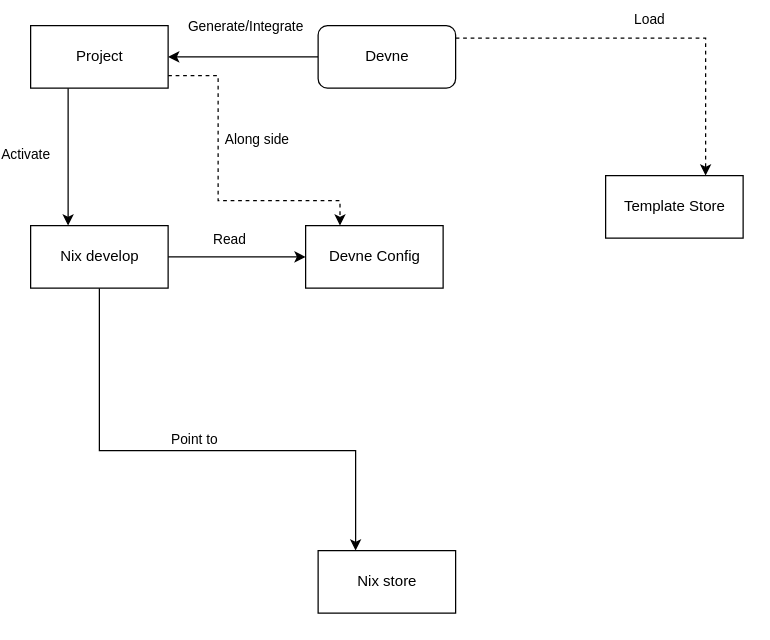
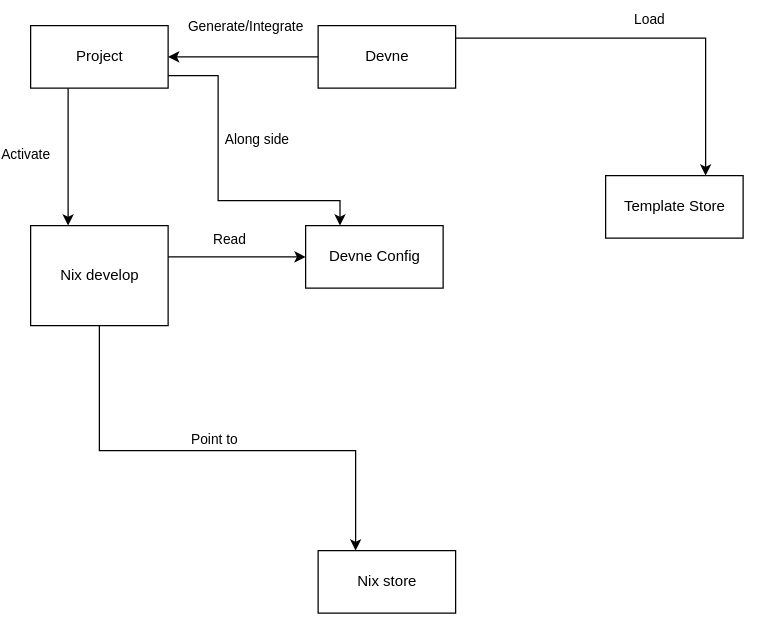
(644, 38) -> (644, 38)
(387, 57) -> (387, 57)
(218, 183) -> (218, 183)
(99, 257) -> (99, 276)
